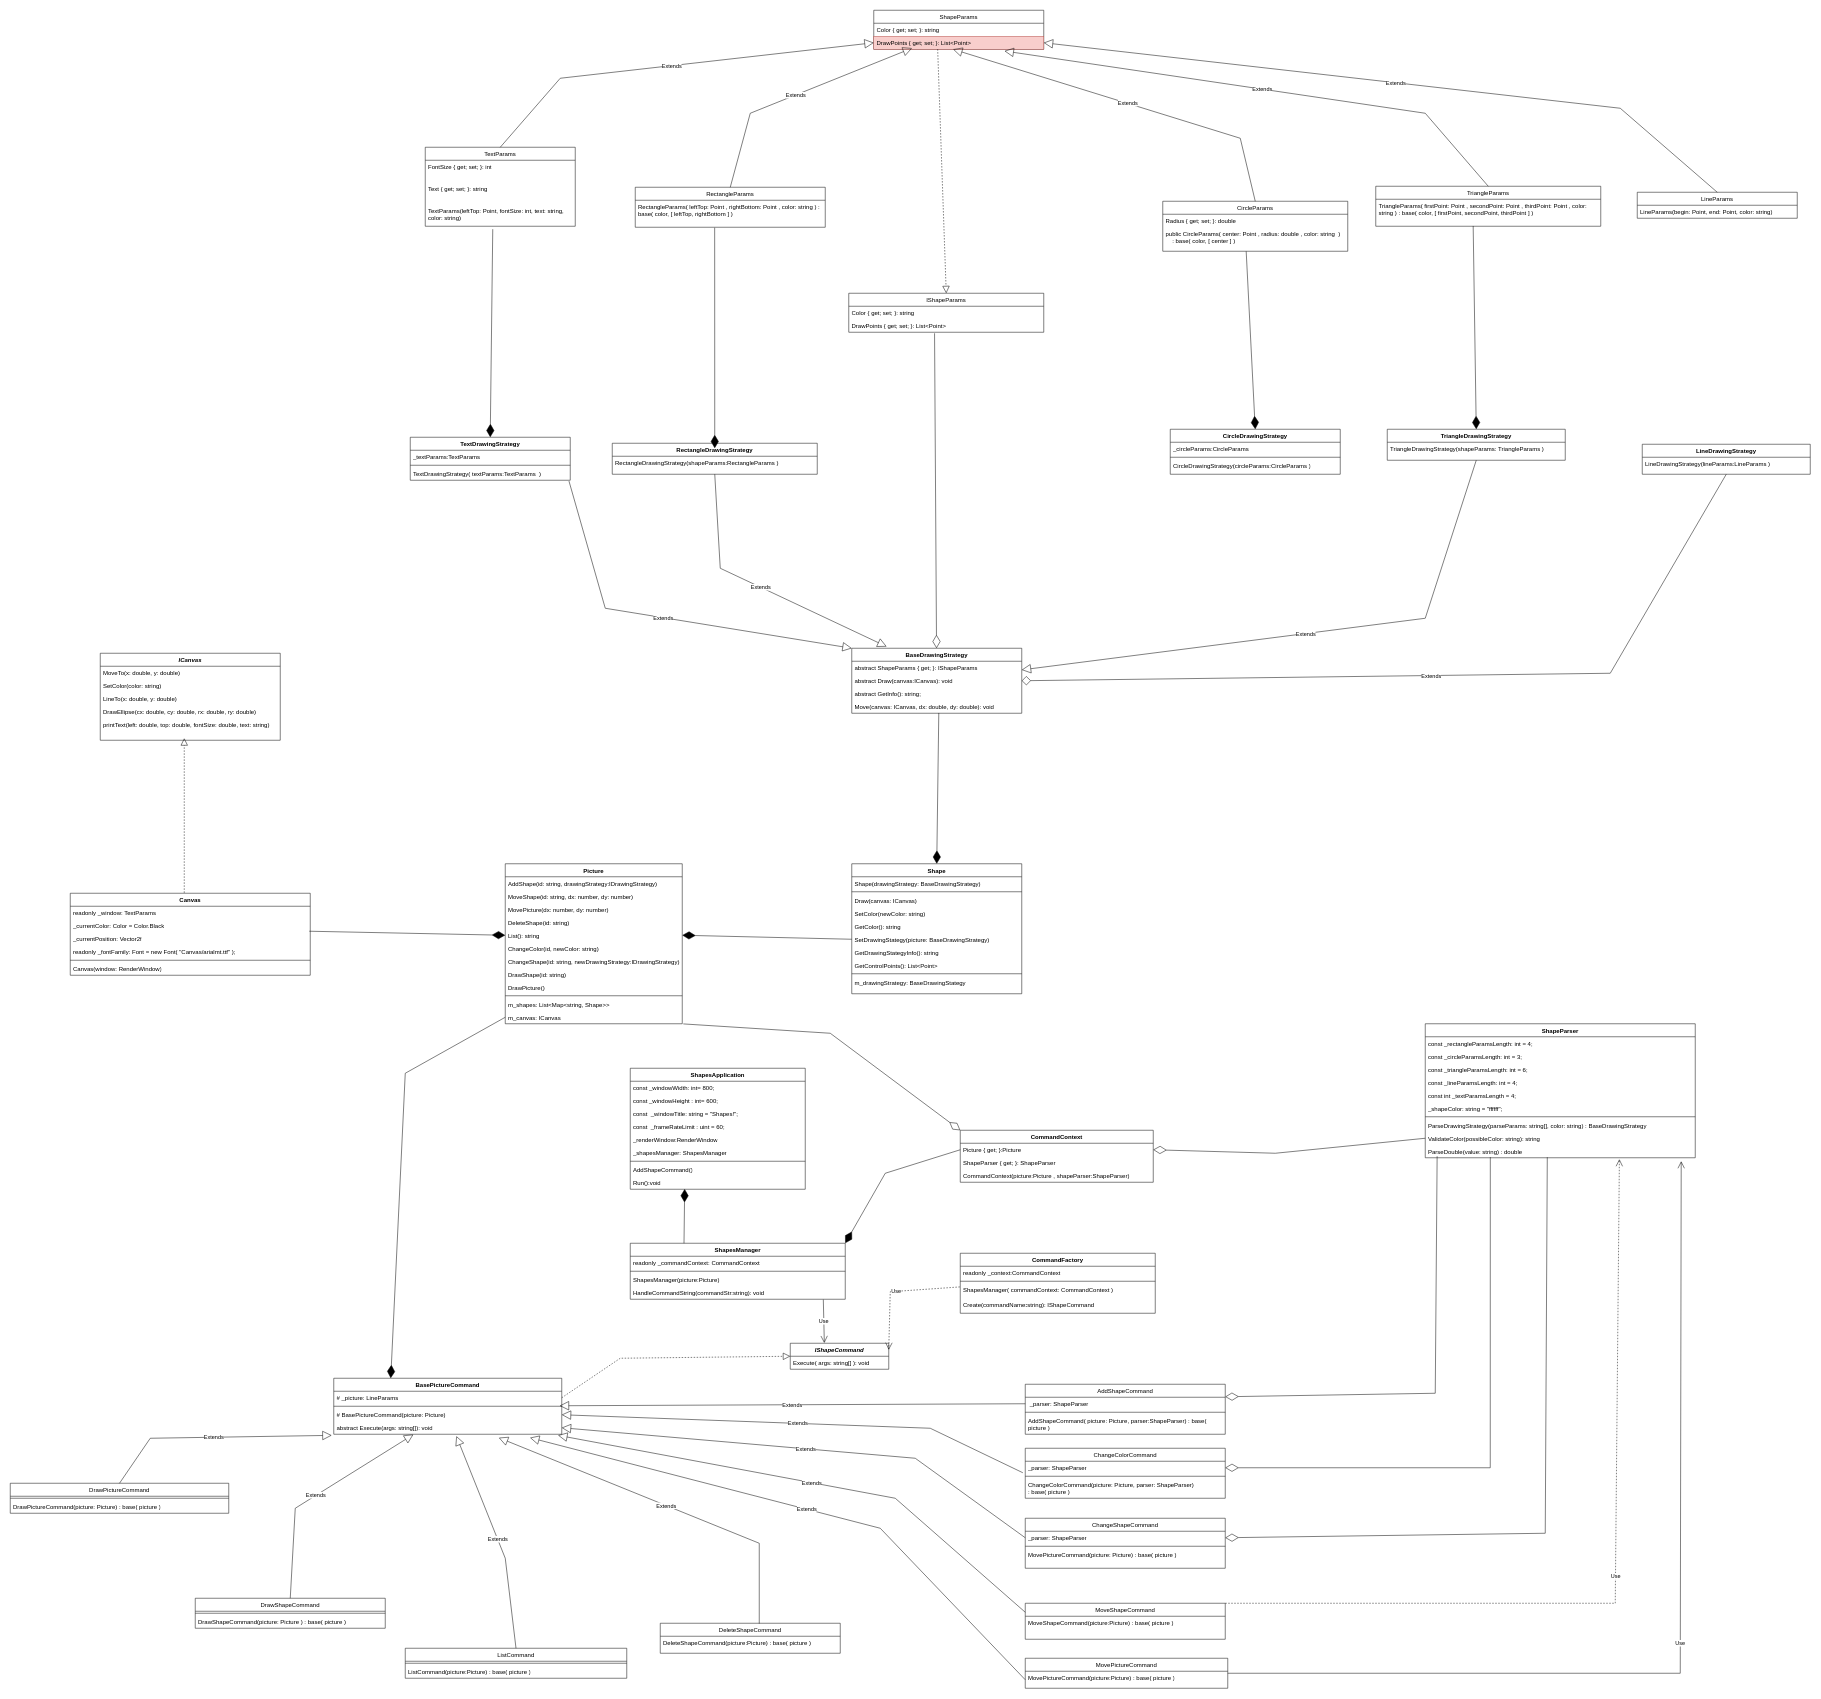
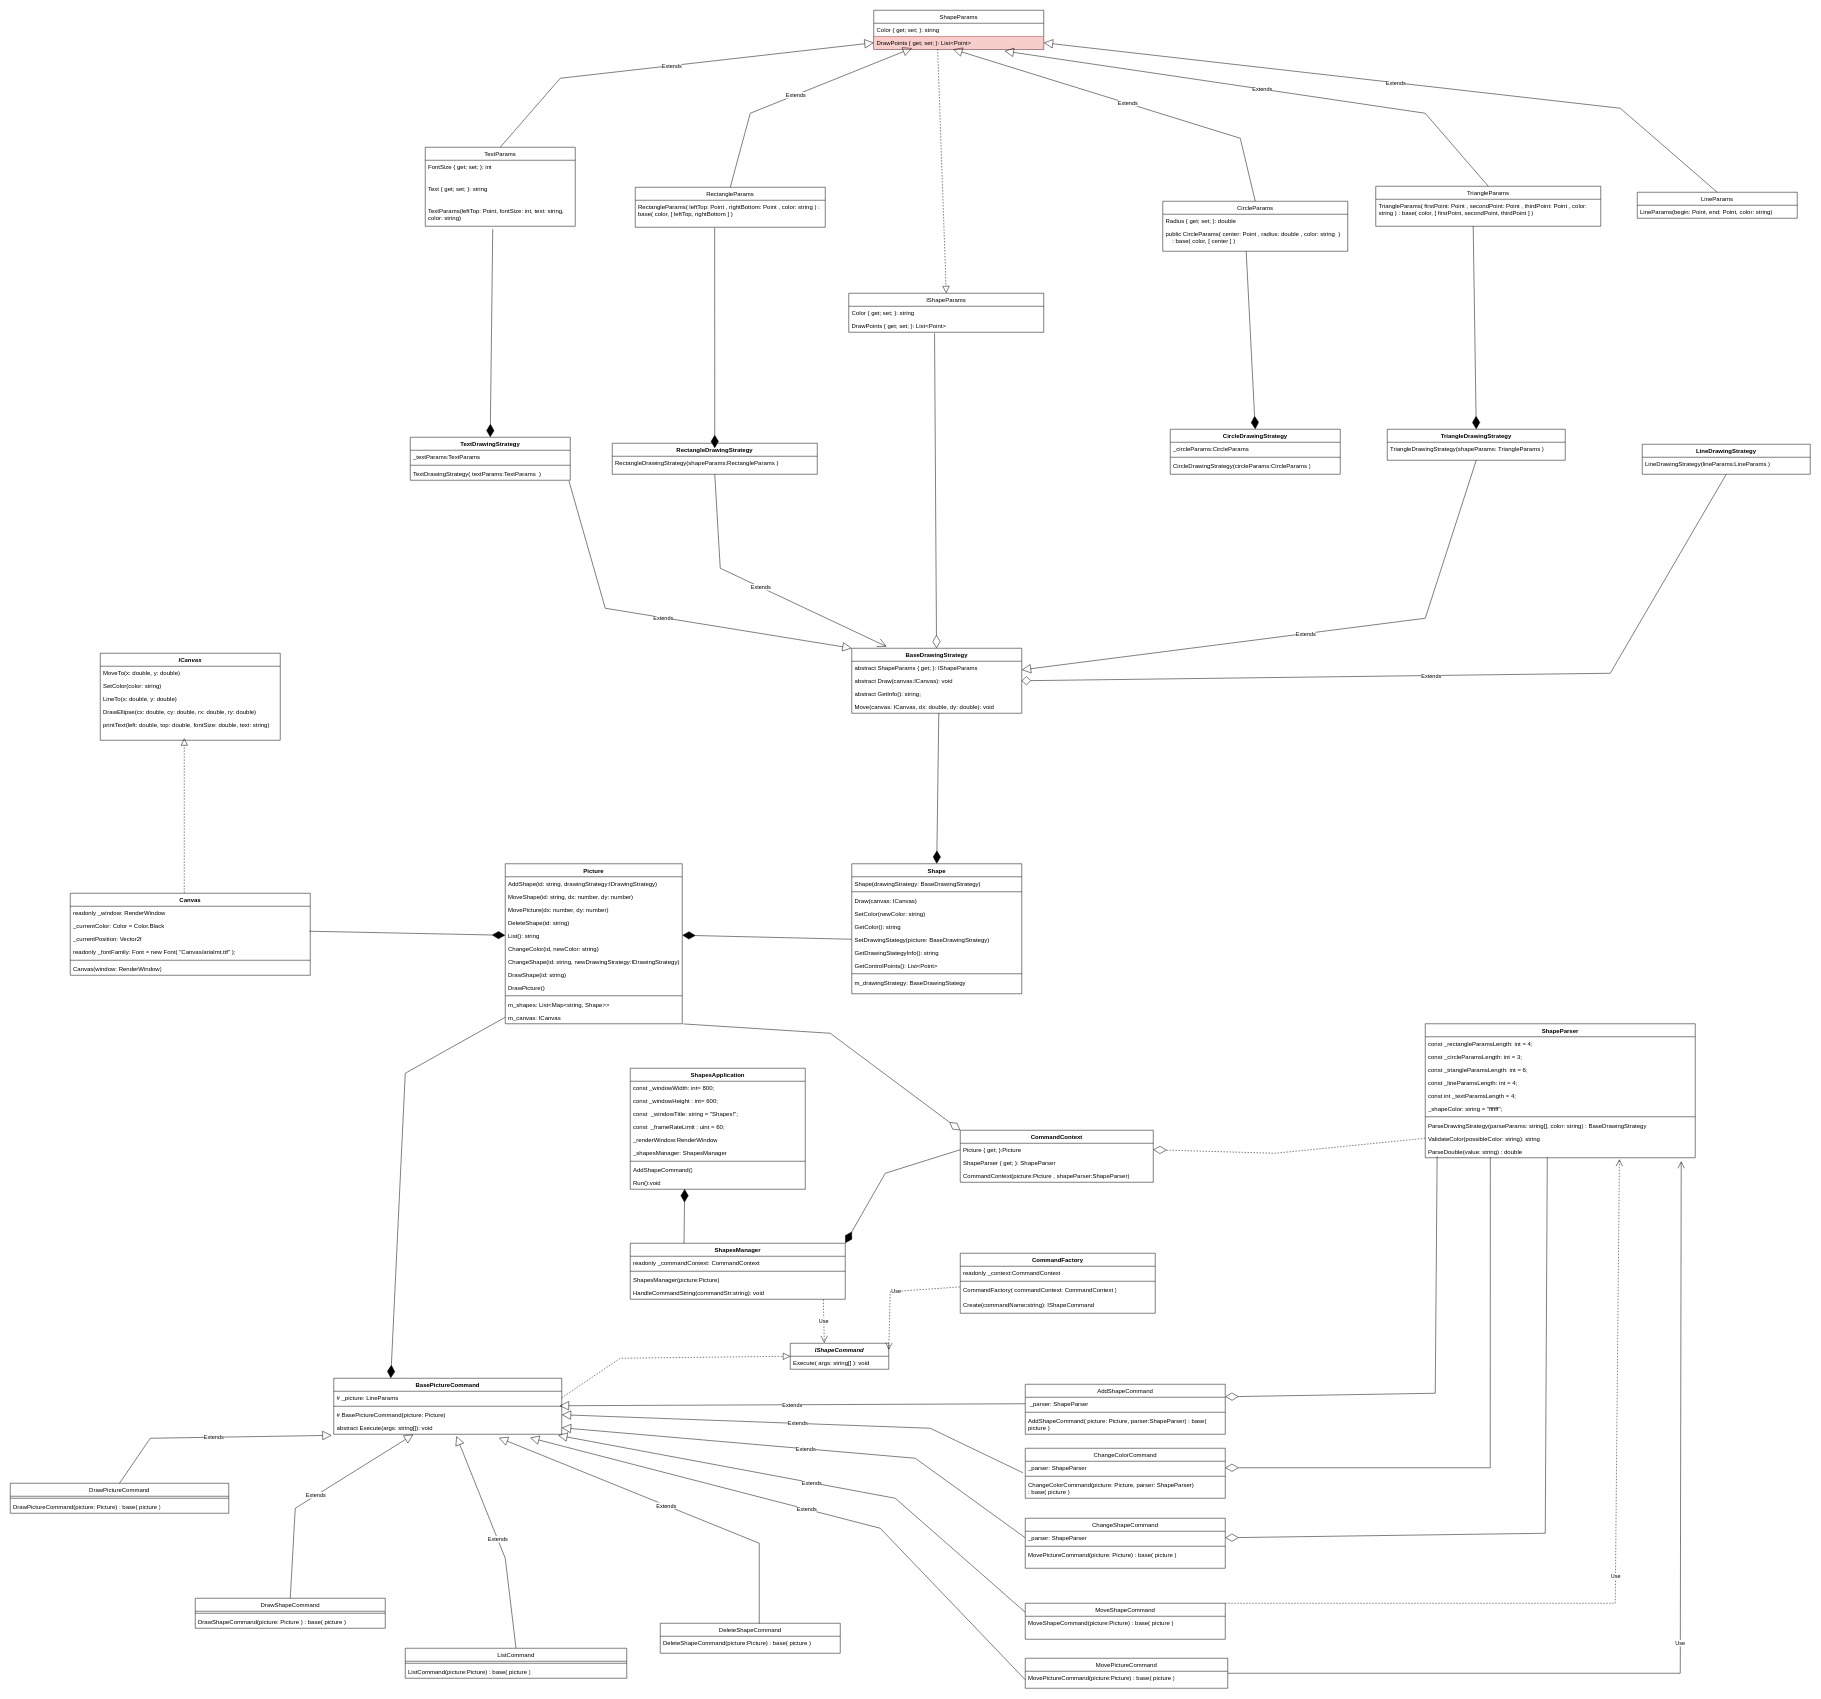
(877, 642) -> (880, 644)
(116, 913) -> (119, 913)
(1295, 1151) -> (1295, 1151)
(1040, 1290) -> (1042, 1290)
(824, 1323) -> (824, 1323)
